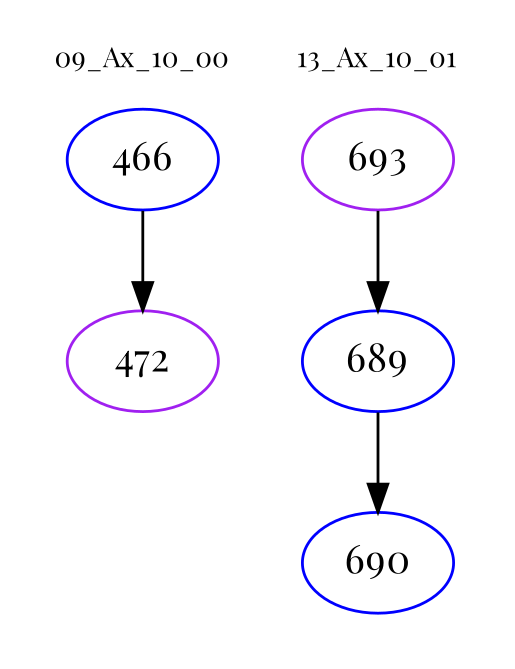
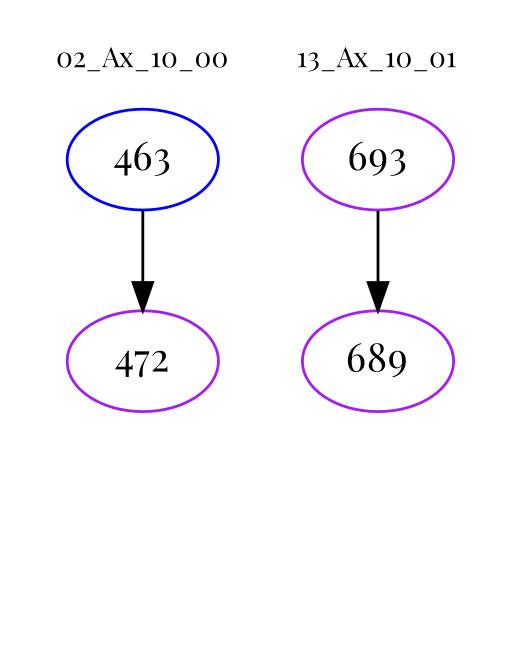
(143, 60) -> (143, 60)
(143, 160) -> (143, 160)
(378, 361) -> (378, 361)
(378, 563) -> none
